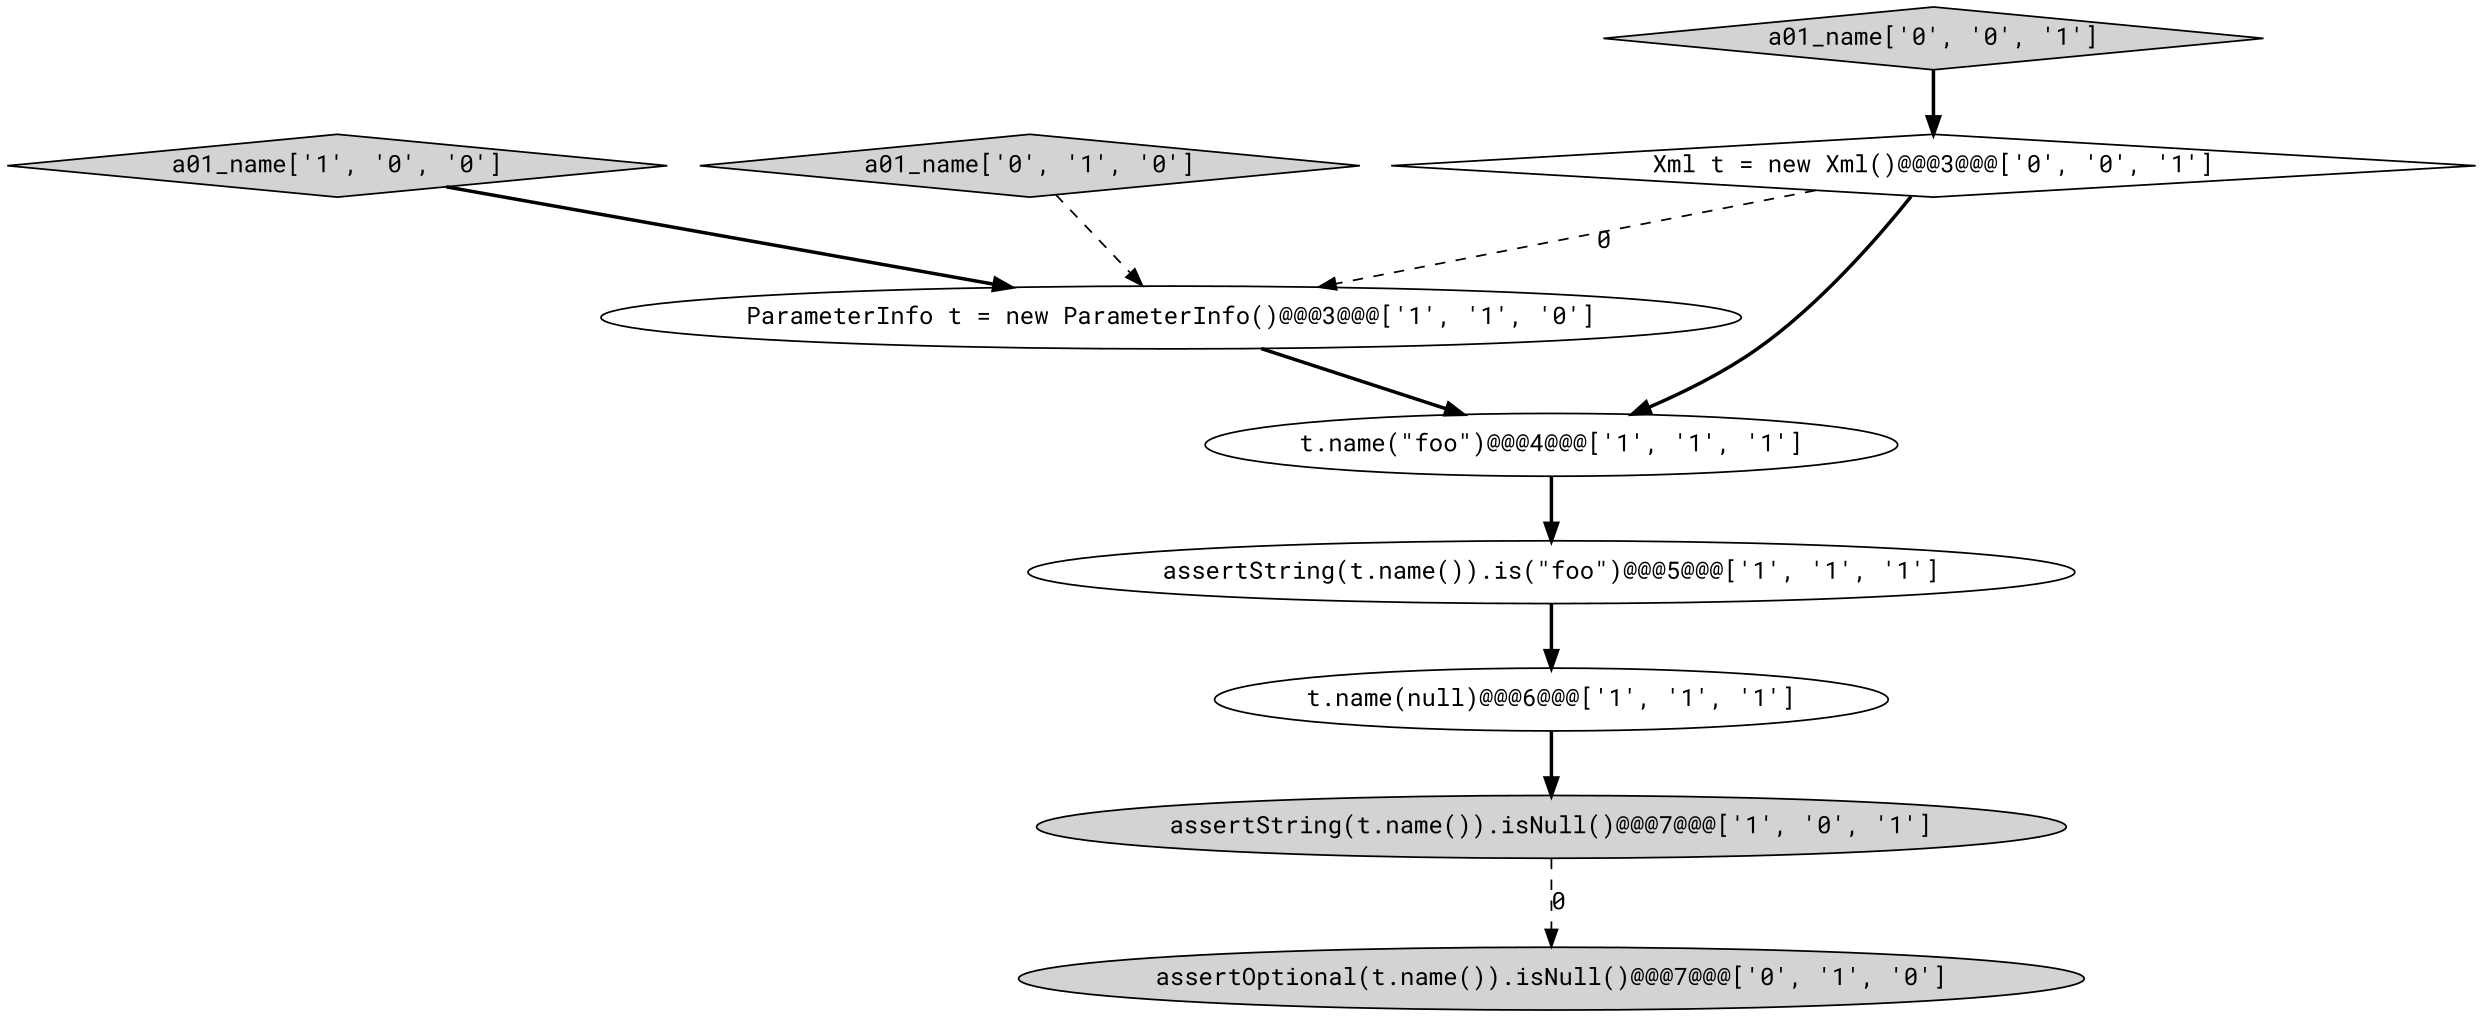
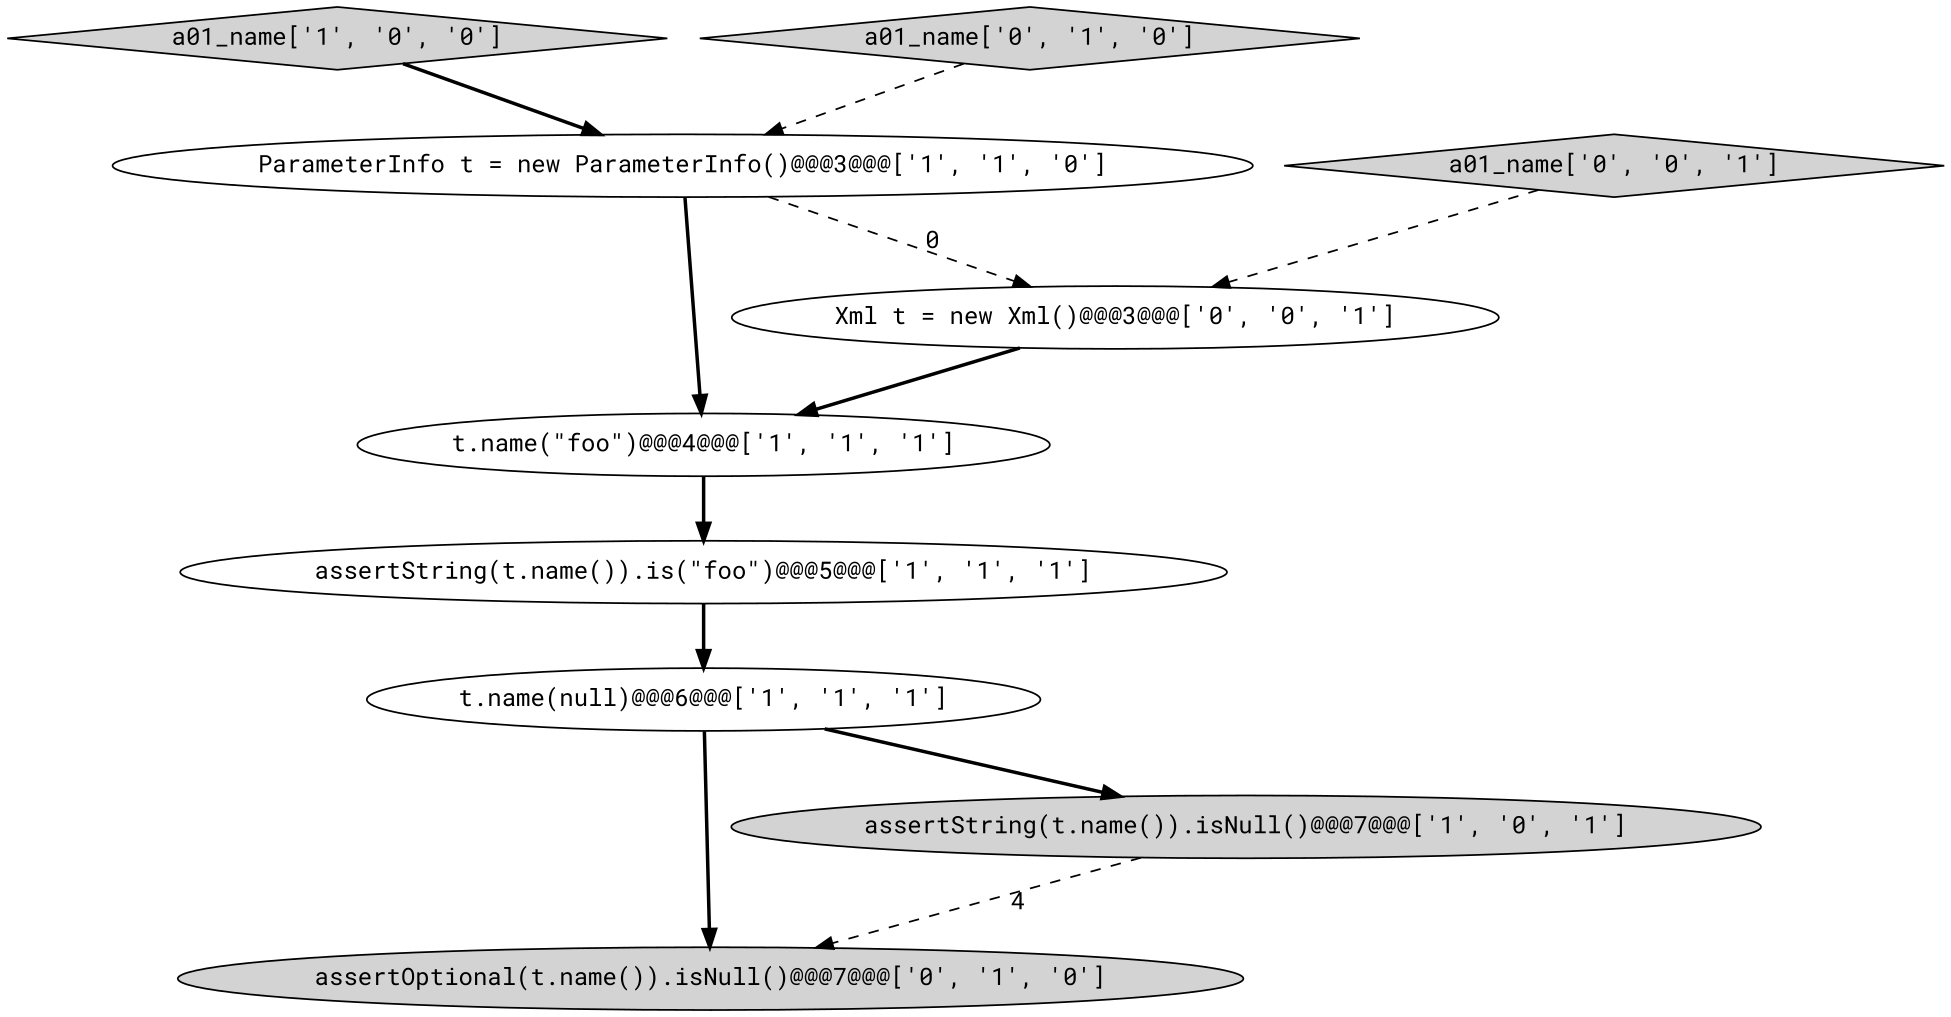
(1933, 93) -> (1384, 236)
(1933, 166) -> (1115, 317)
(1575, 237) -> (891, 239)
none -> (707, 830)
(1559, 903) -> (1018, 903)
